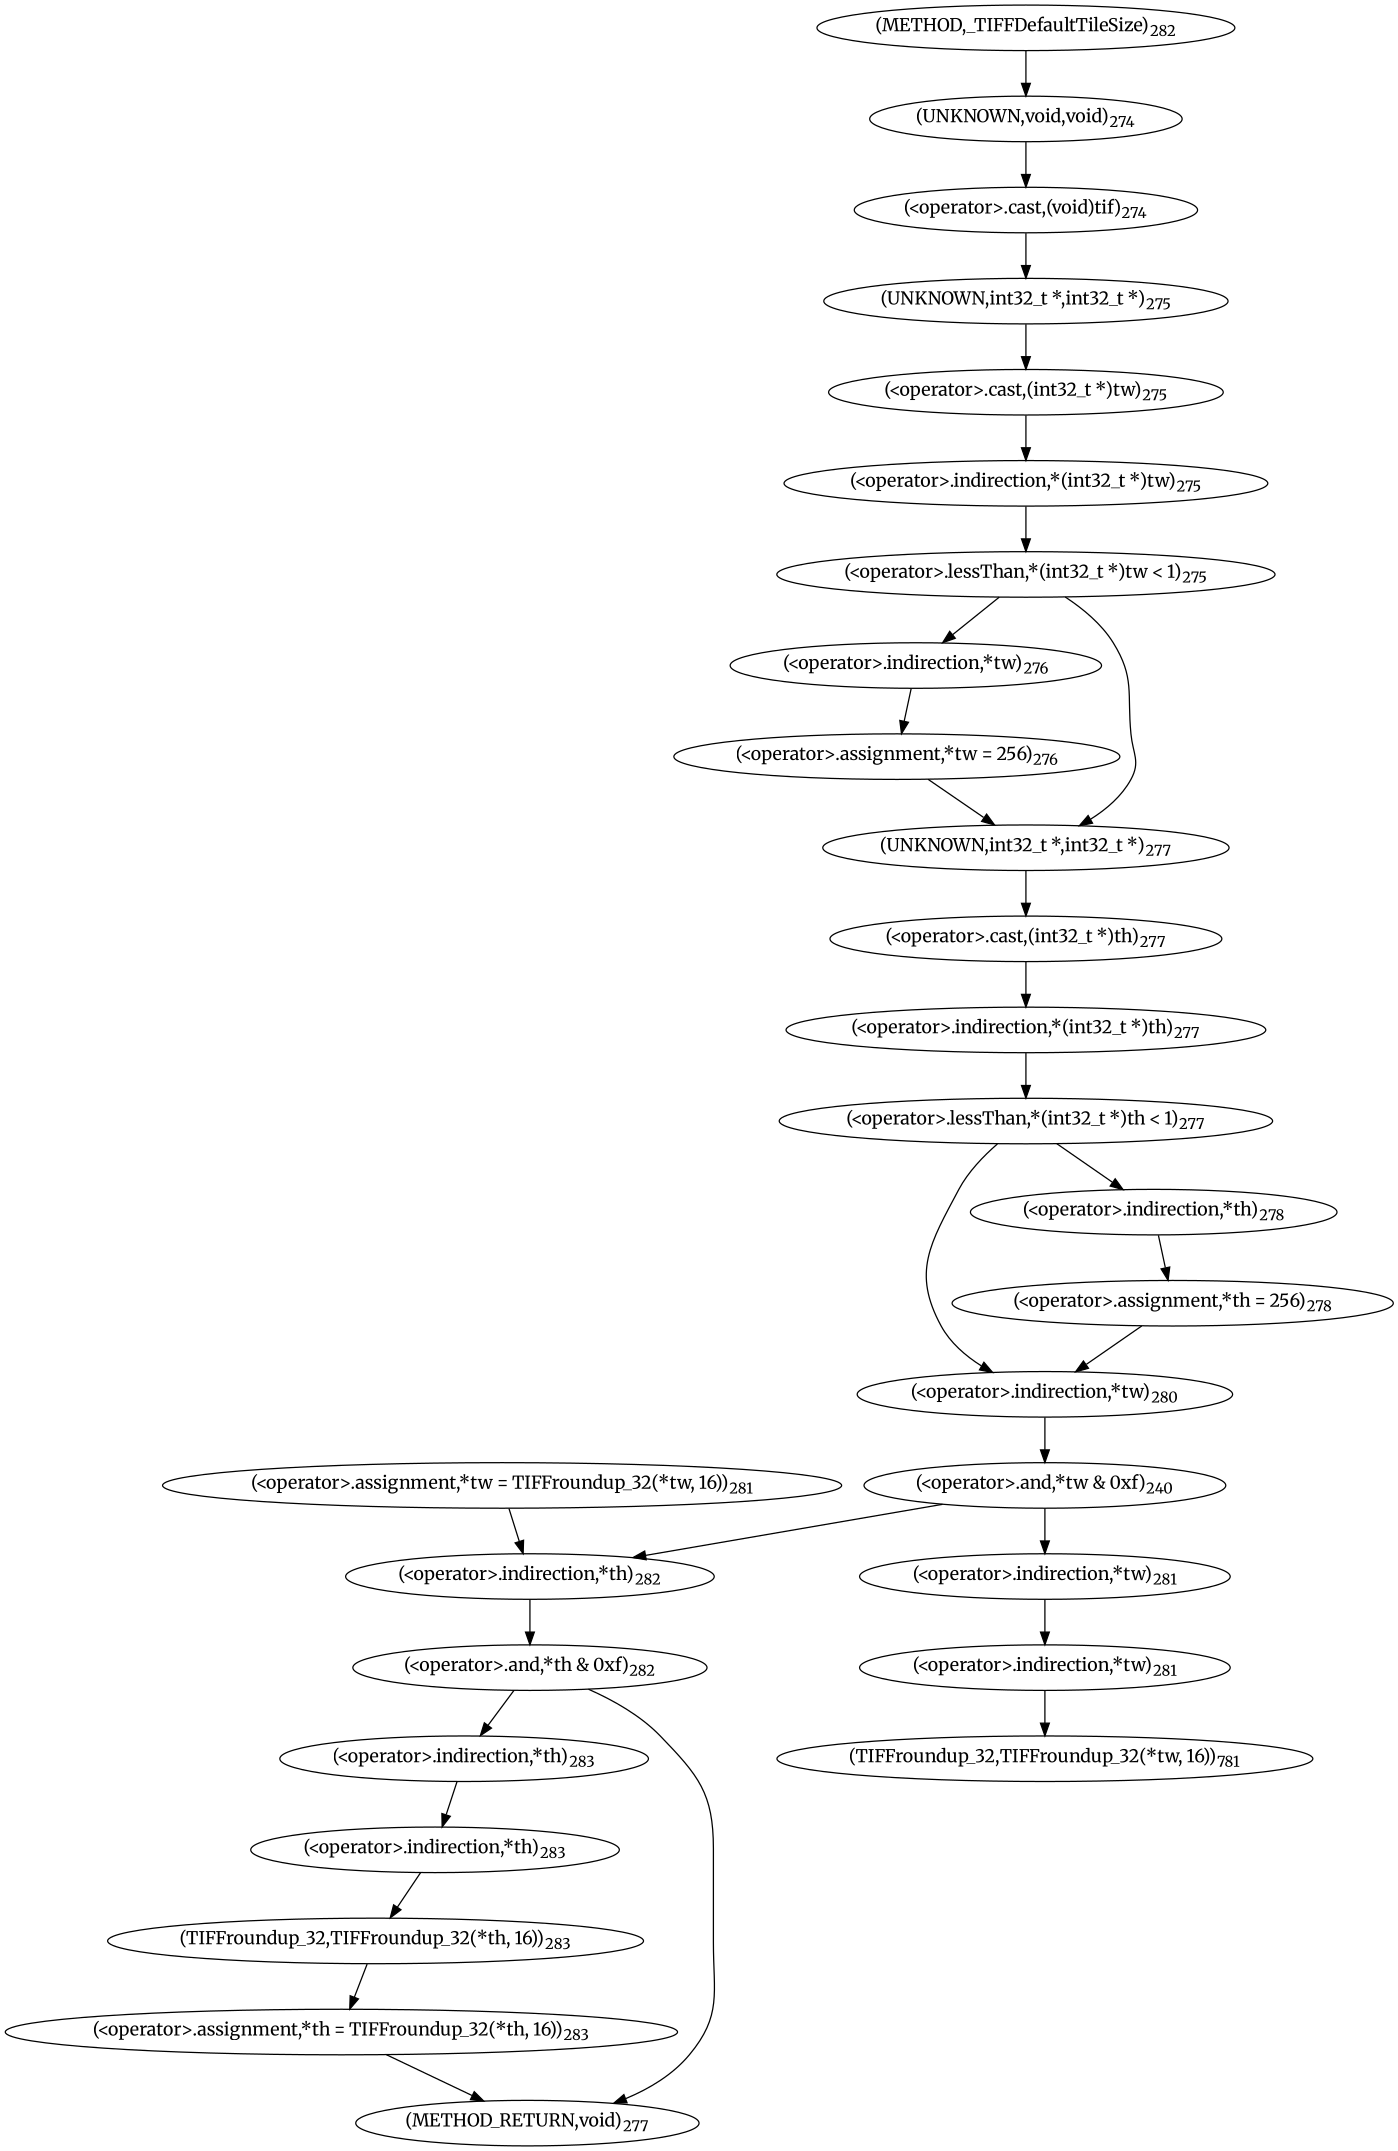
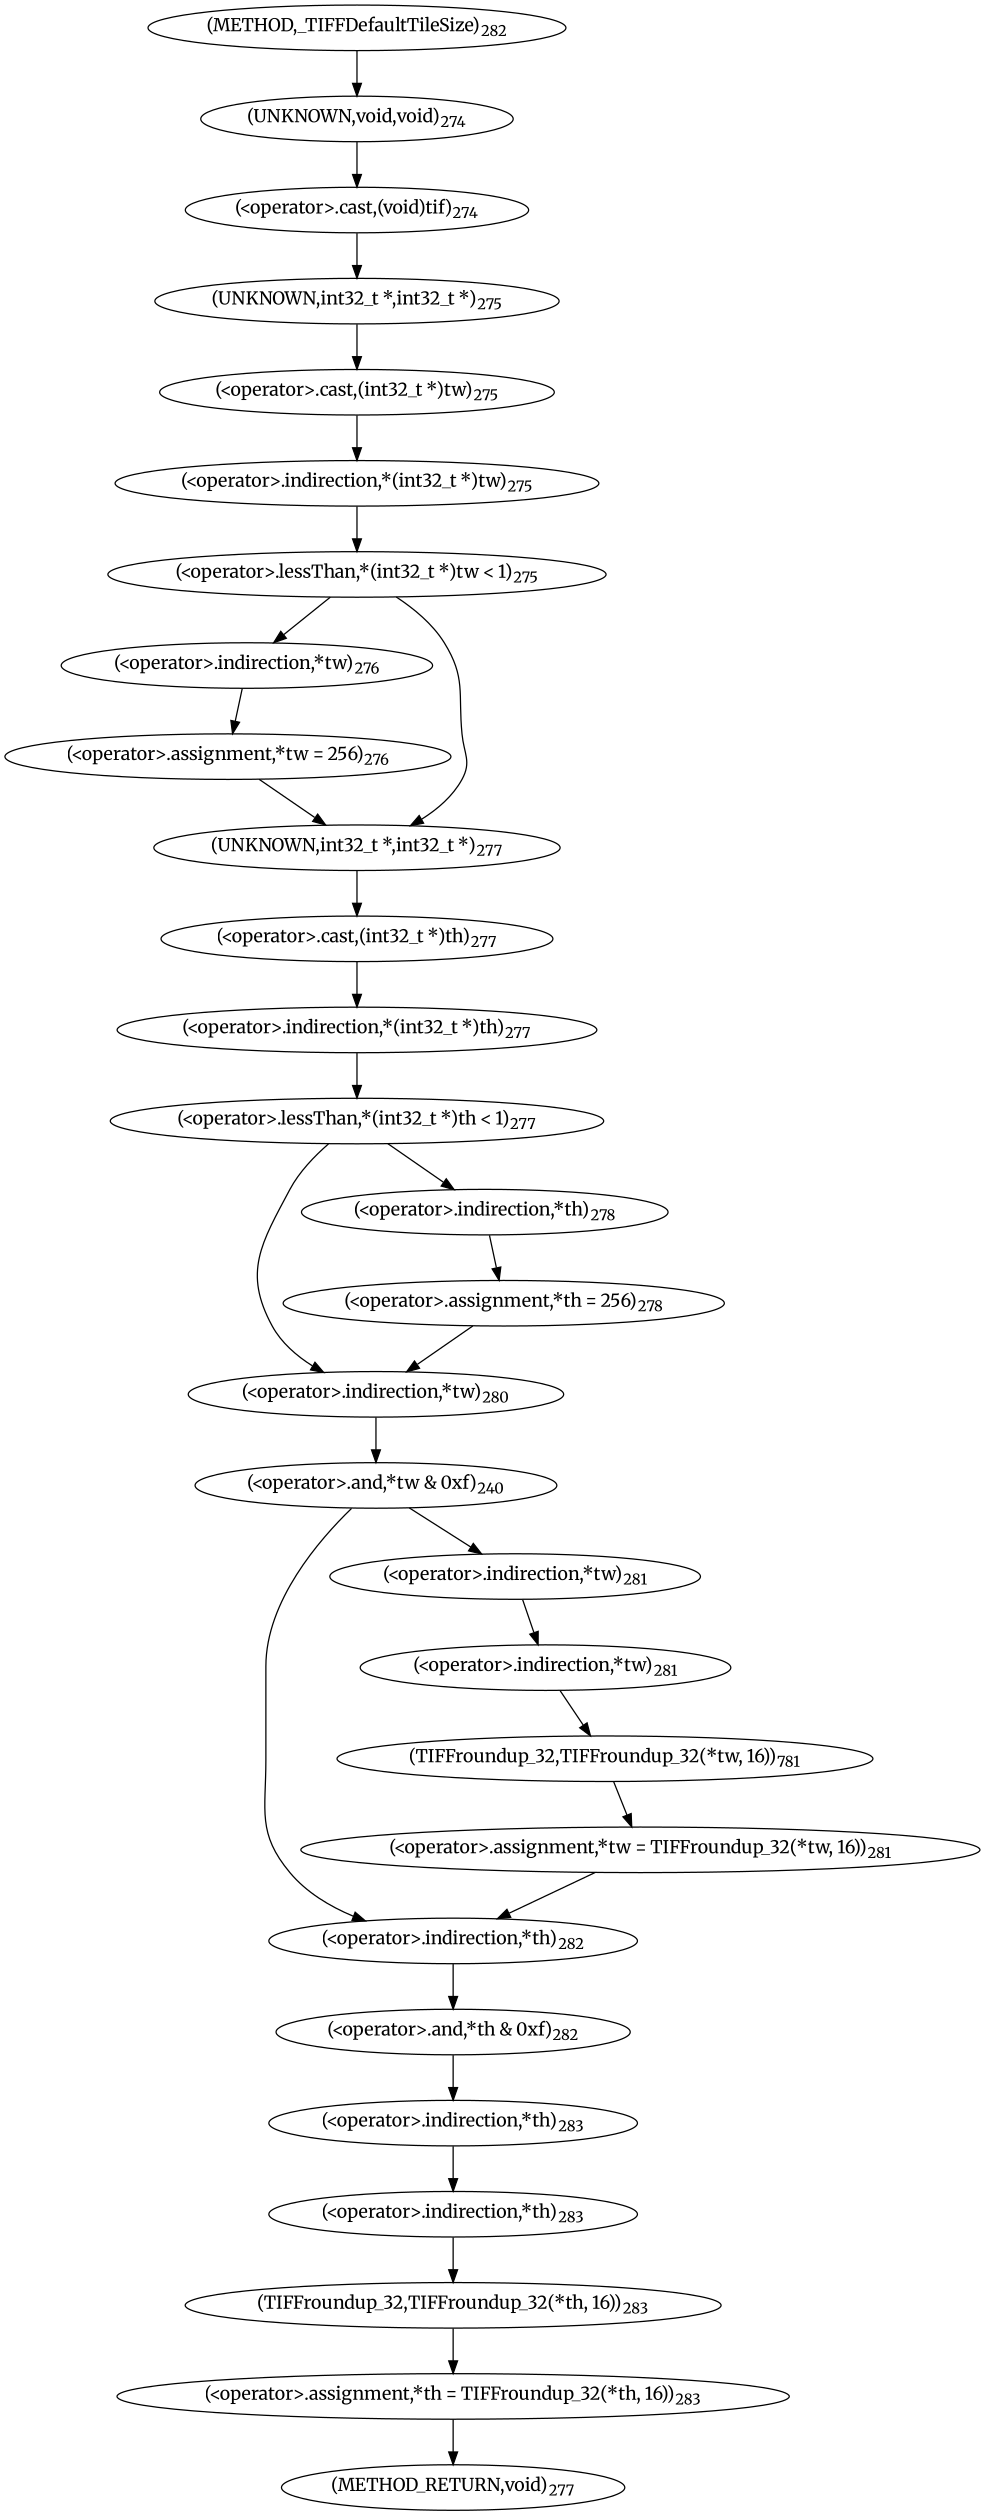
none -> (620, 1798)
(713, 1886) -> none
